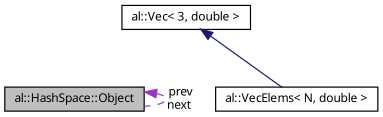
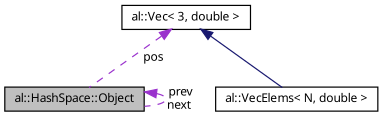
none -> (125, 62)
